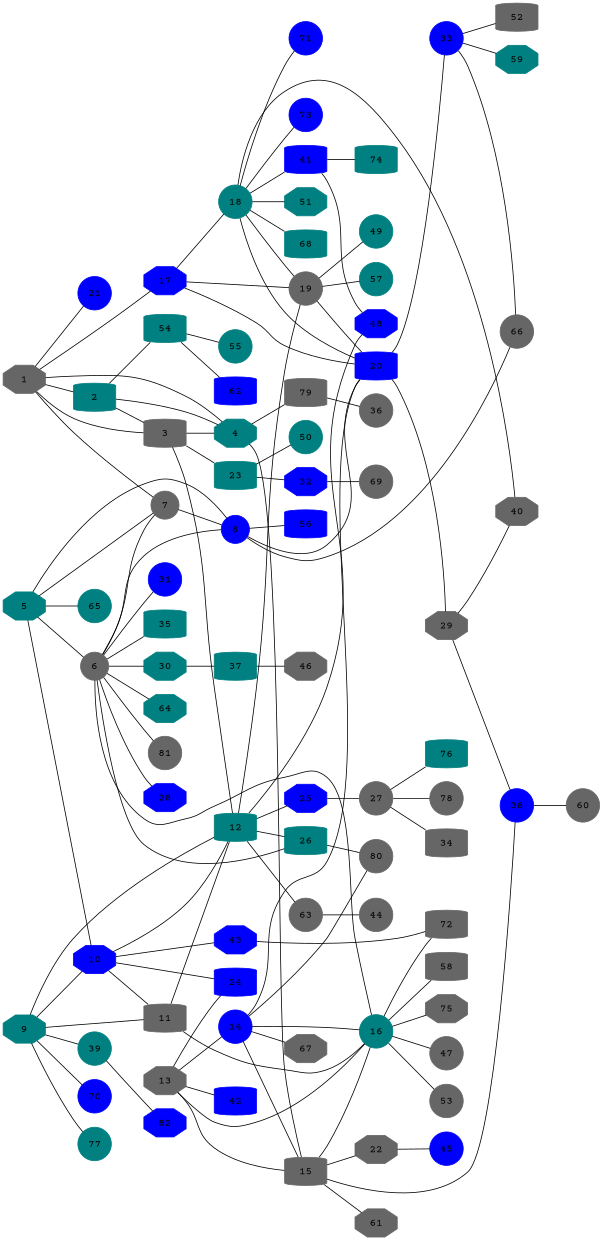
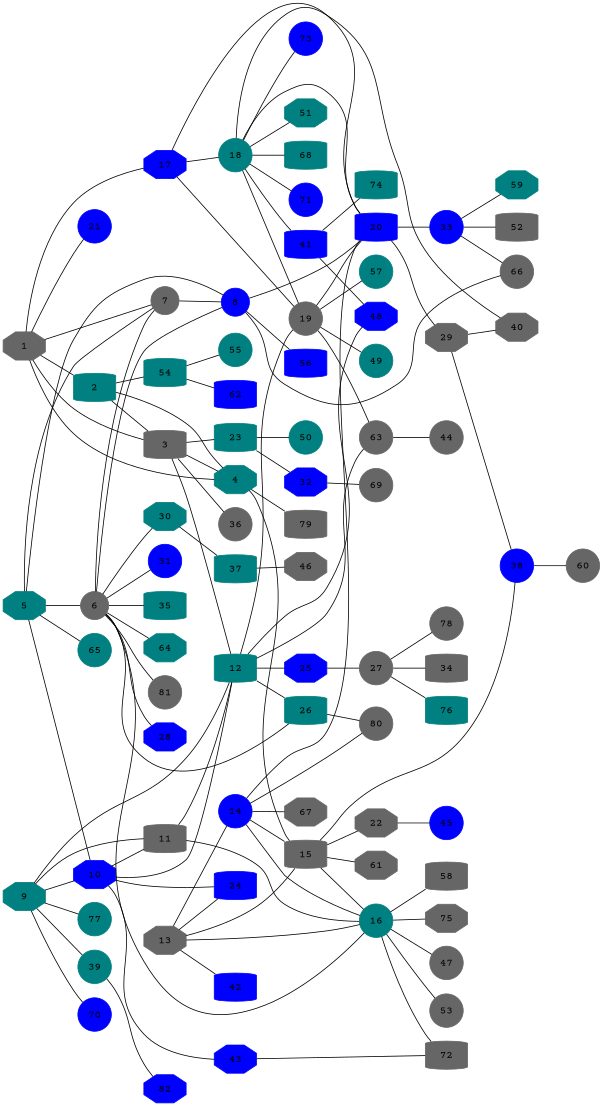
none -> (347, 377)
(343, 402) -> (201, 485)
